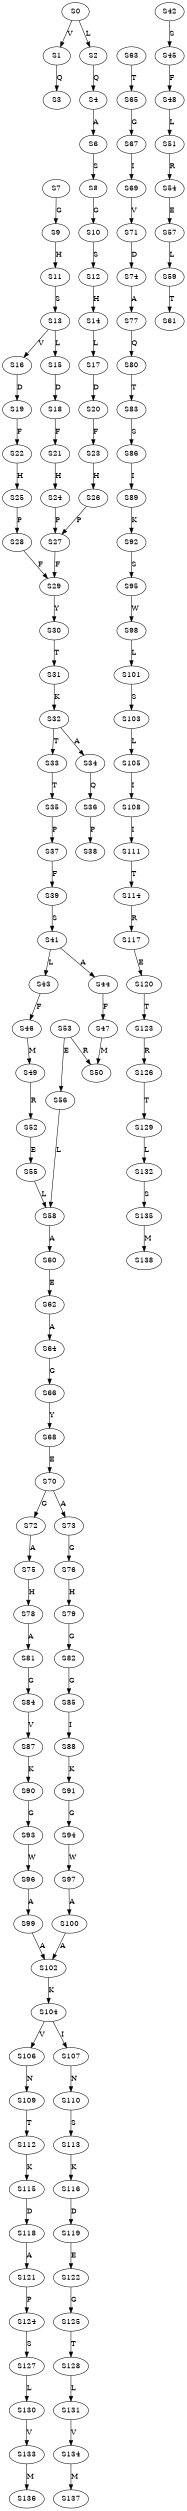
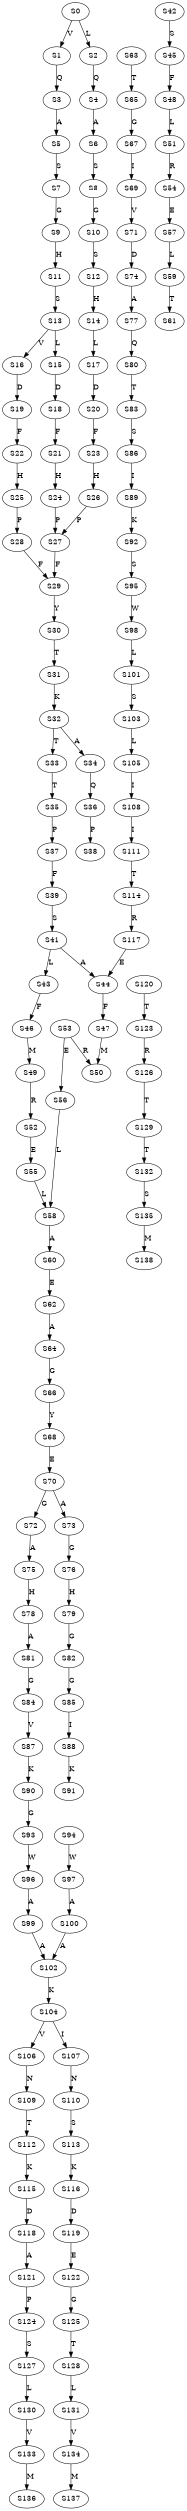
none -> (56, 144)
(137, 960) -> (119, 960)
(147, 1150) -> (147, 1150)
(69, 1811) -> none
